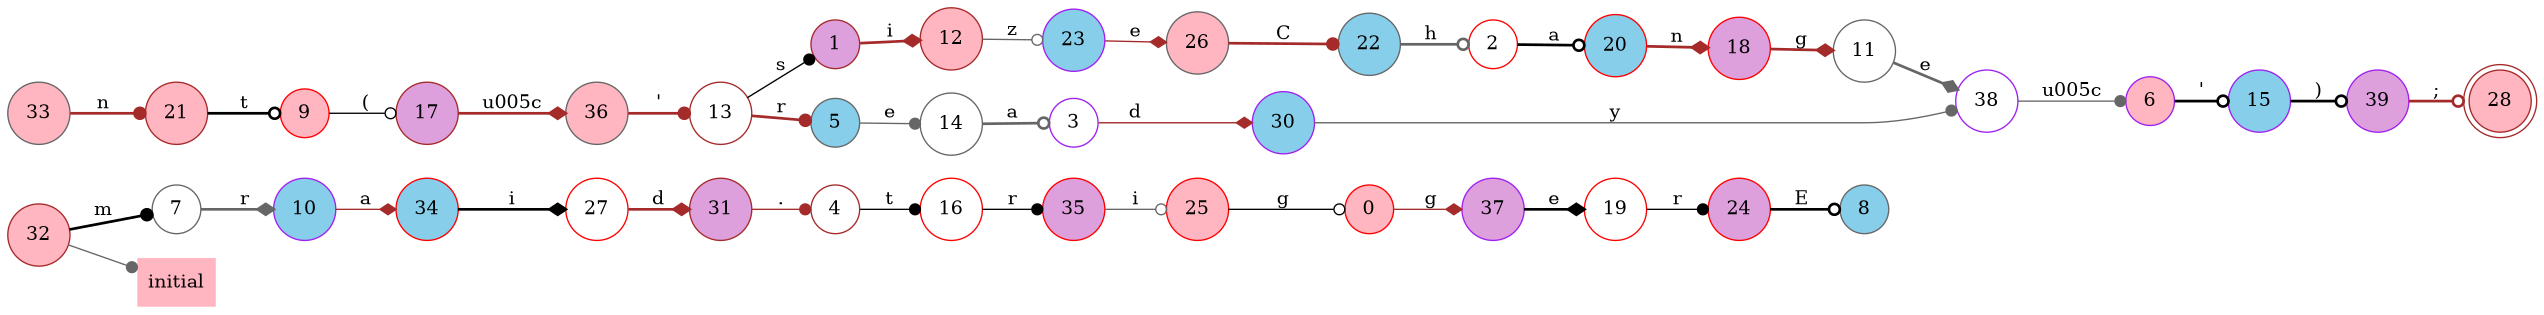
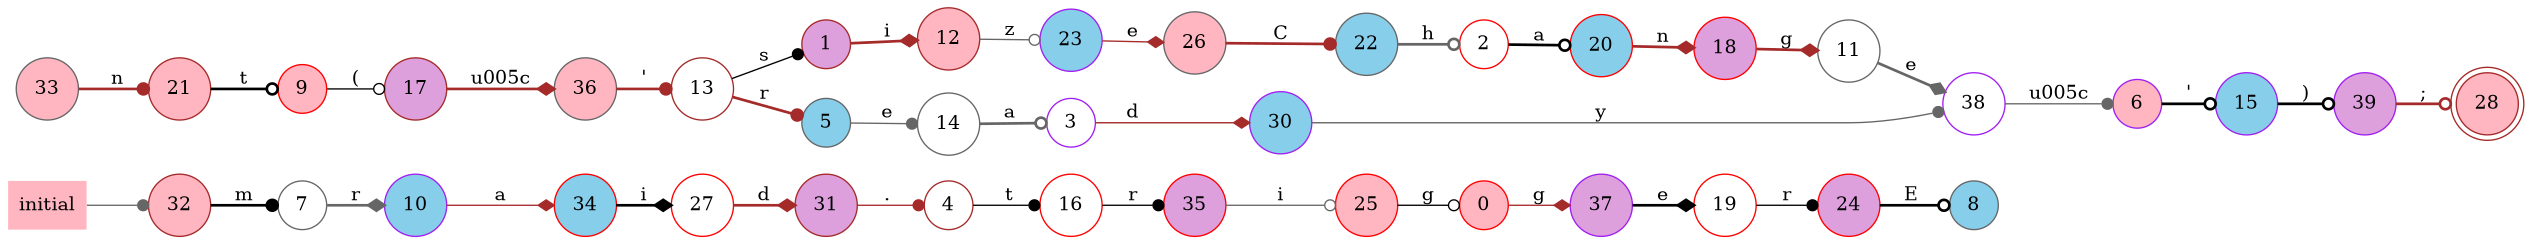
(97, 255) -> (112, 205)
